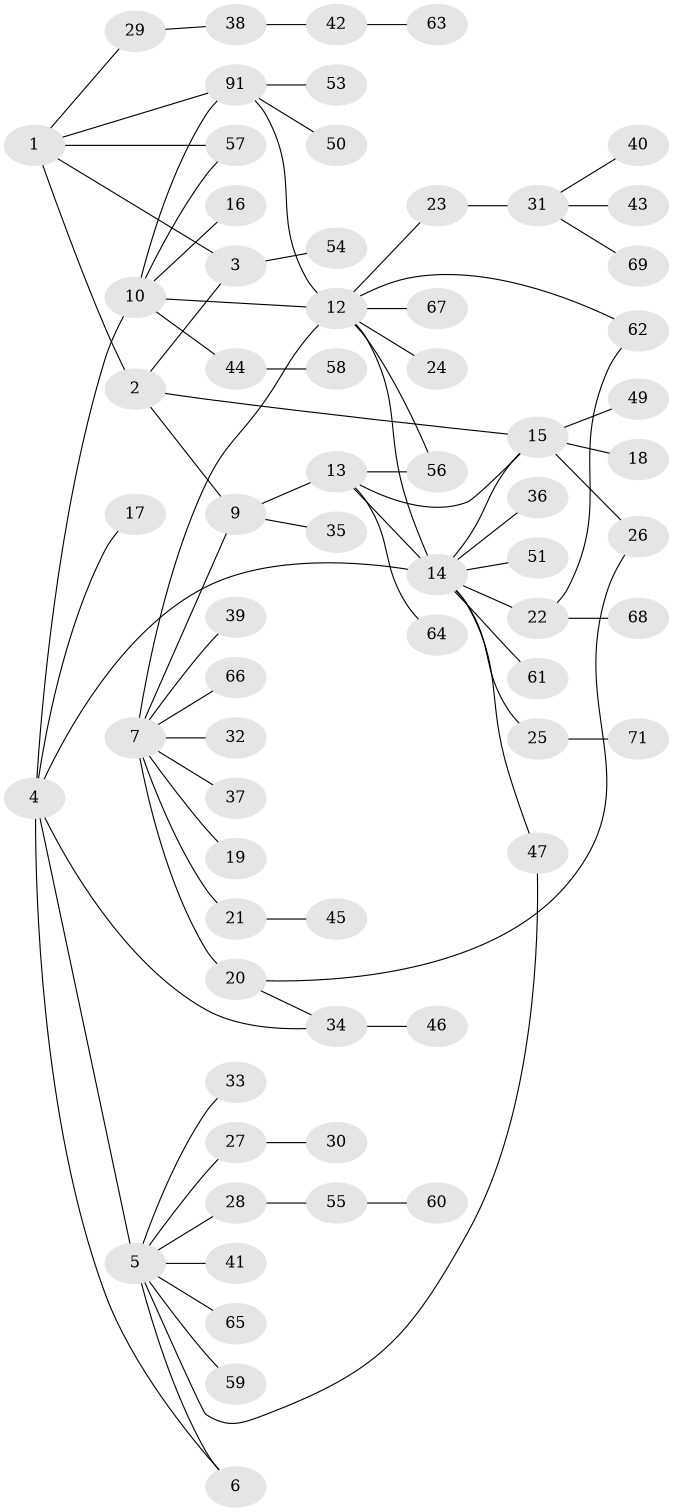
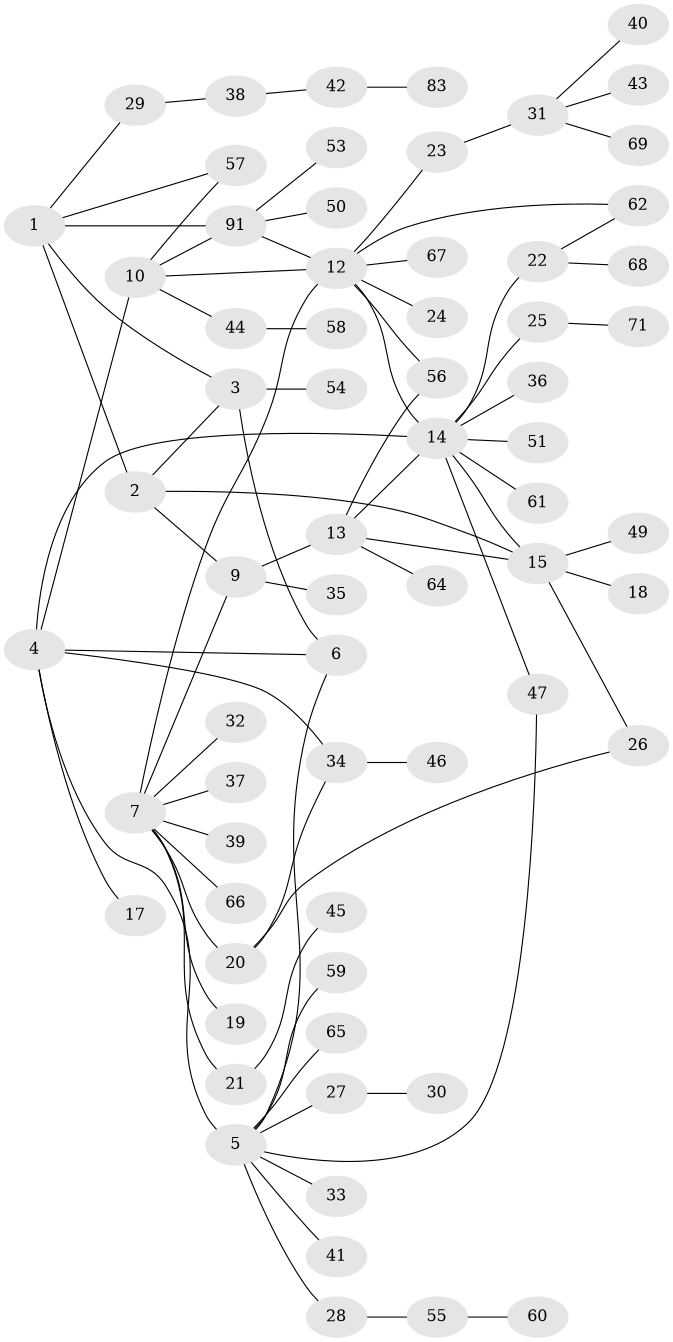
(437, 25) -> (437, 87)
(236, 206) -> none
none -> (266, 529)
